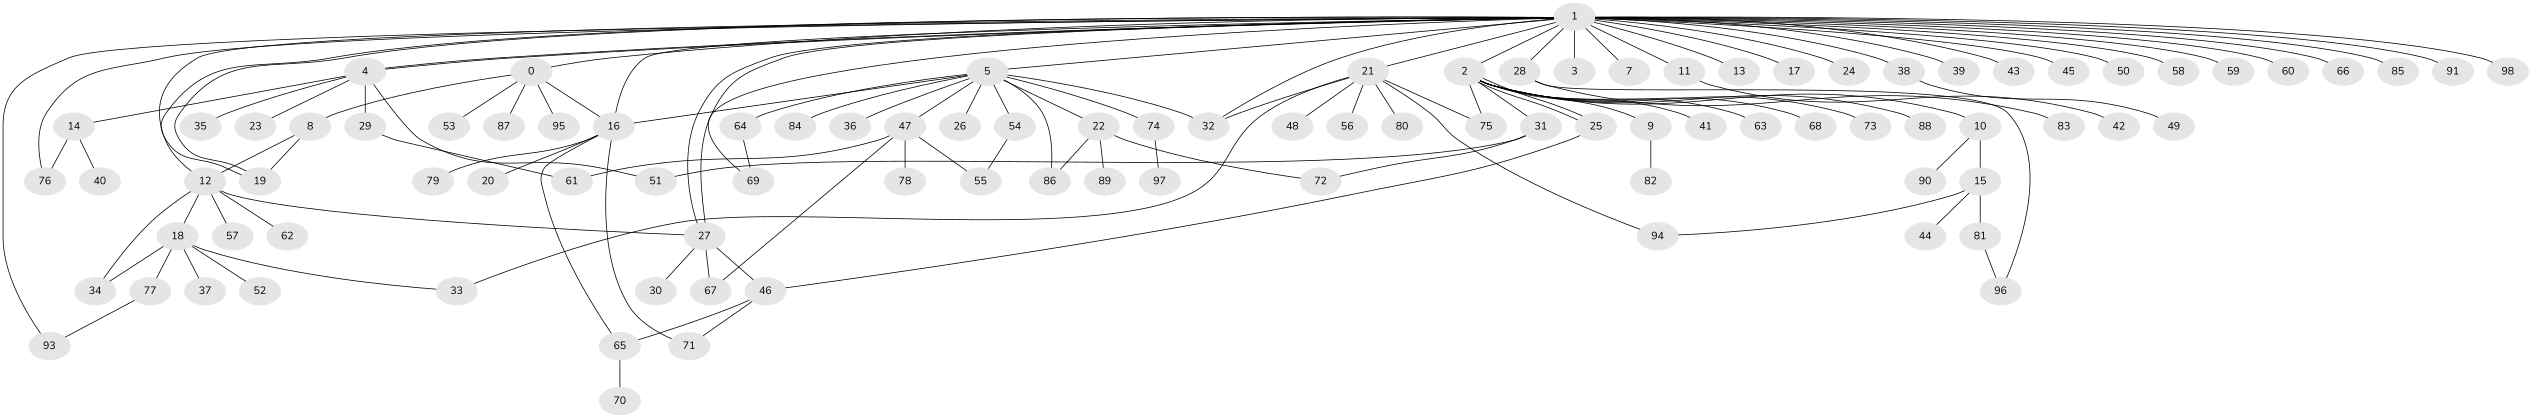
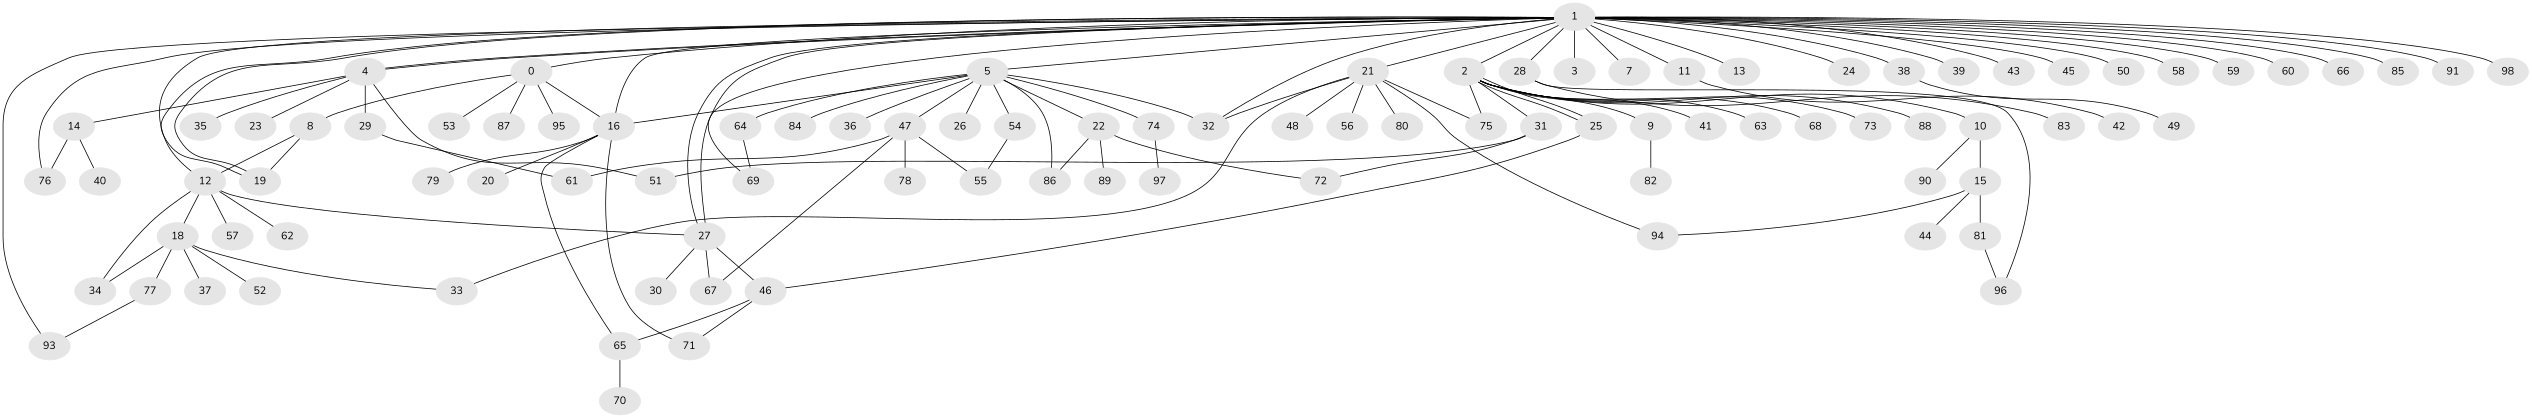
(1794, 72) -> none
